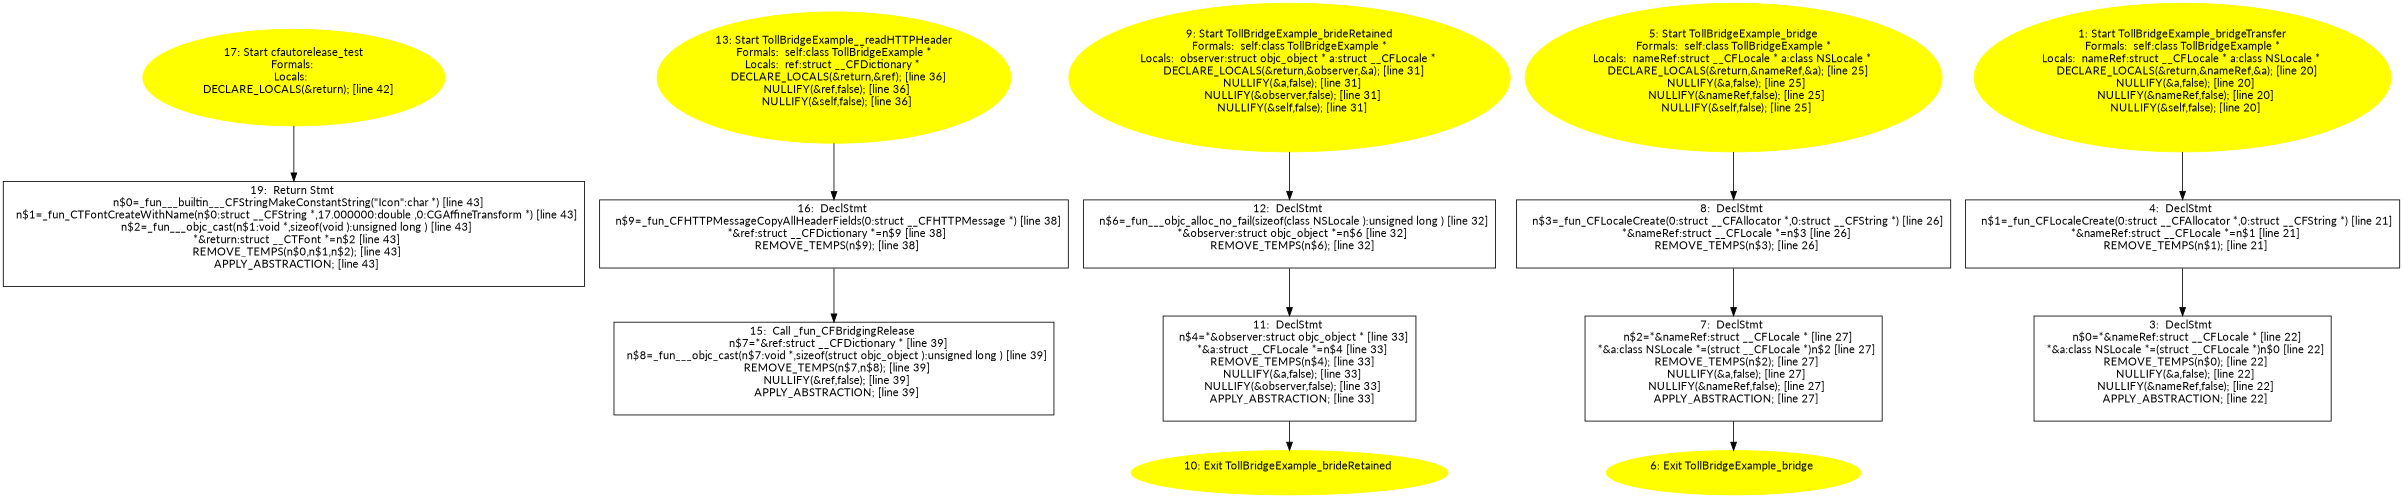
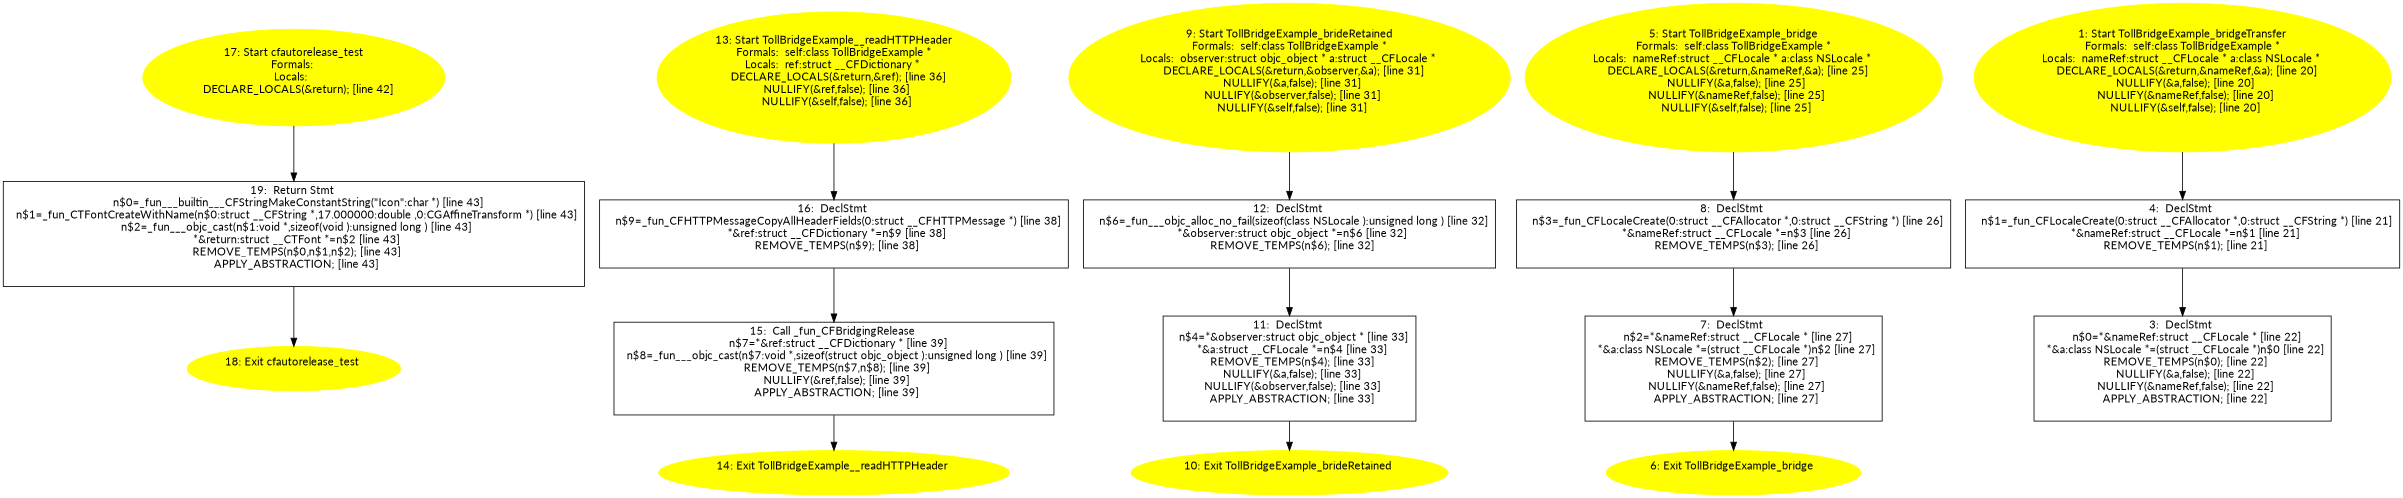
none -> (294, 369)
none -> (834, 473)
